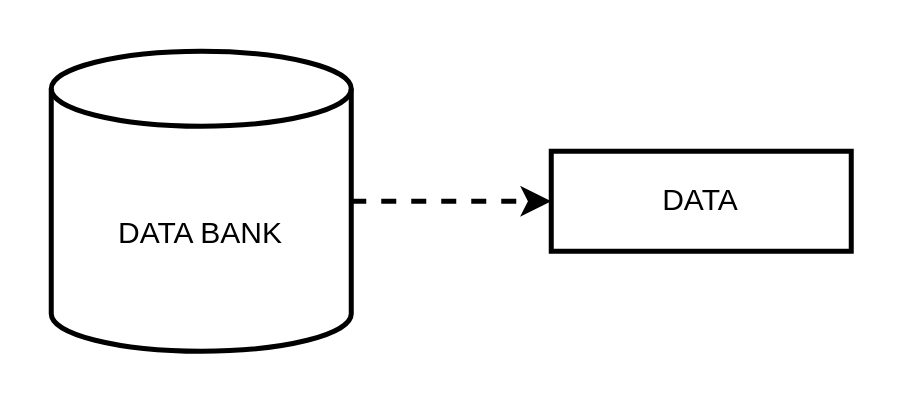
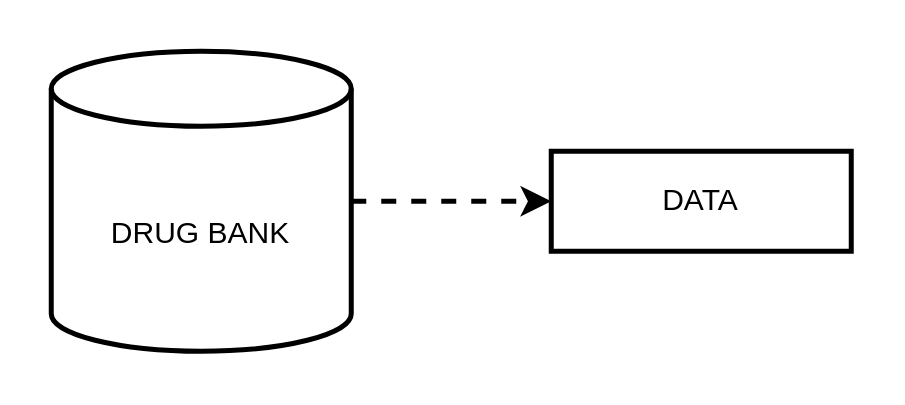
(201, 234) -> (201, 234)
